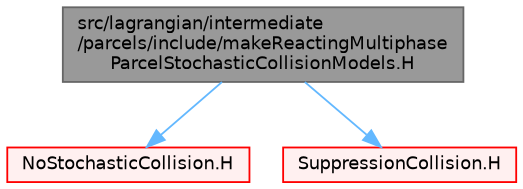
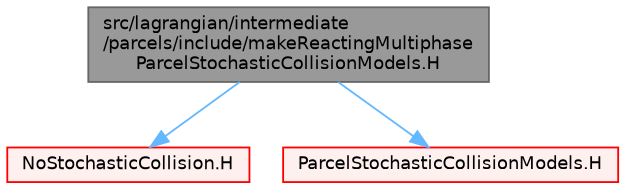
(400, 165) -> (451, 165)
